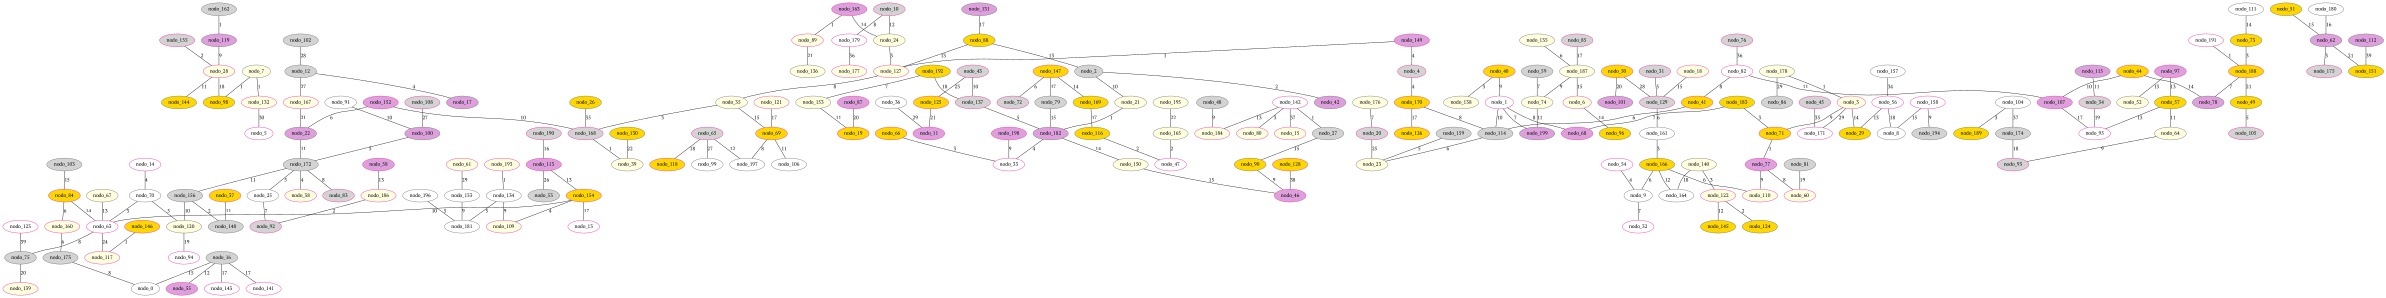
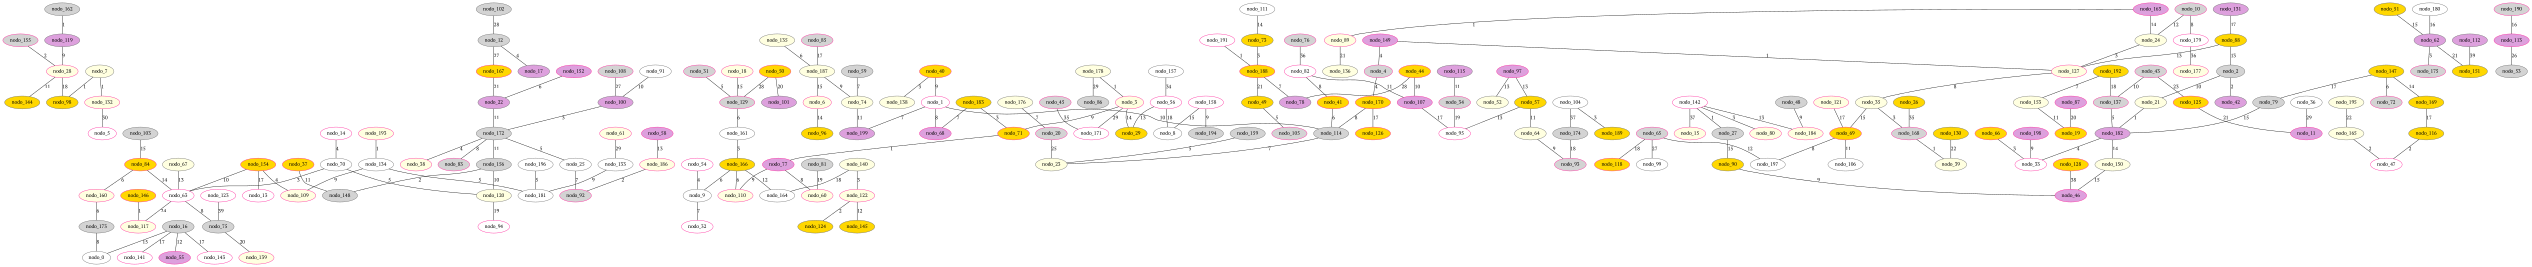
(1051, 71) -> (2386, 71)
(2191, 87) -> (1404, 87)
(301, 102) -> (494, 71)
(483, 118) -> none
(1448, 149) -> (1270, 149)
(564, 180) -> none
